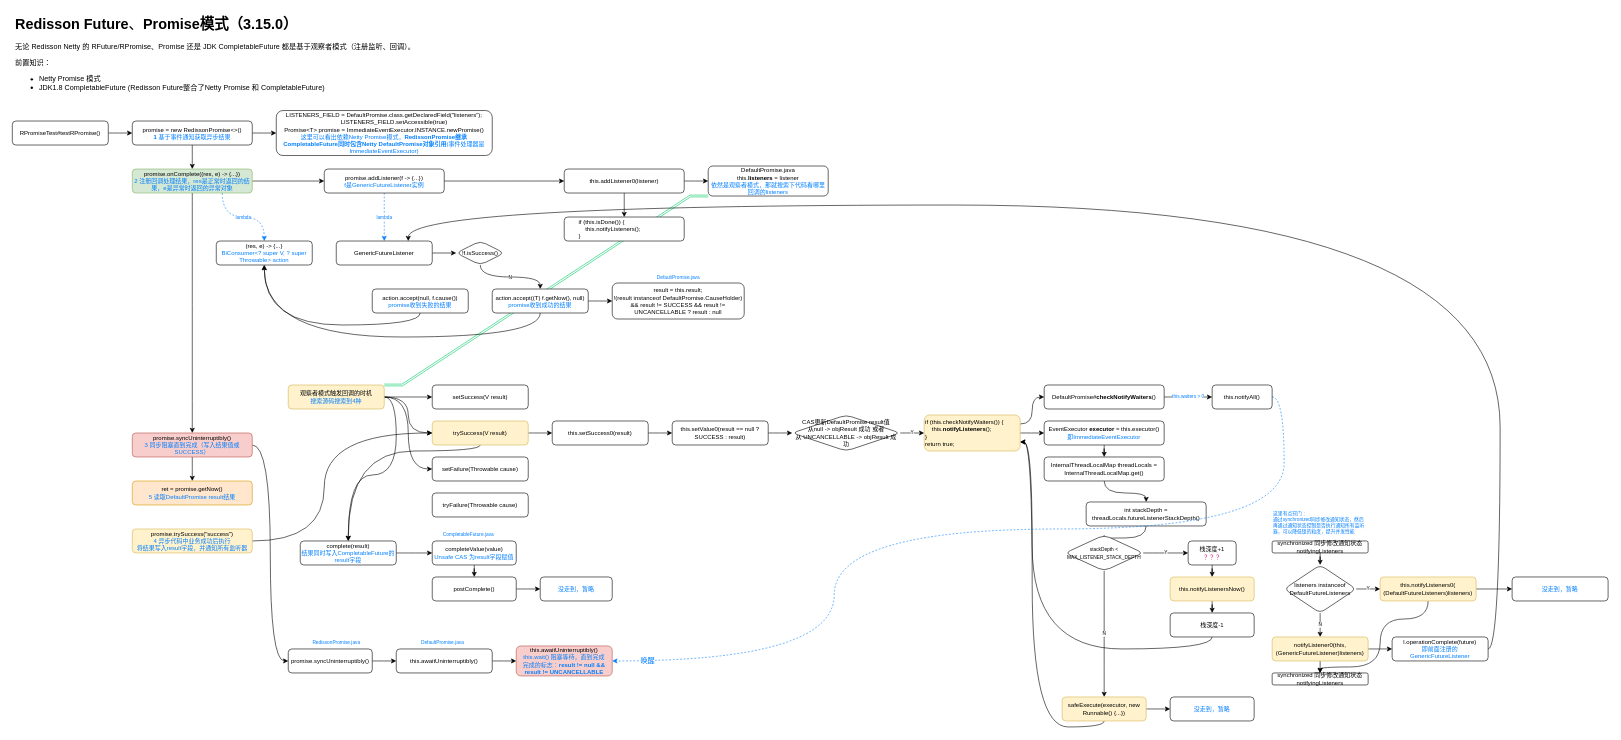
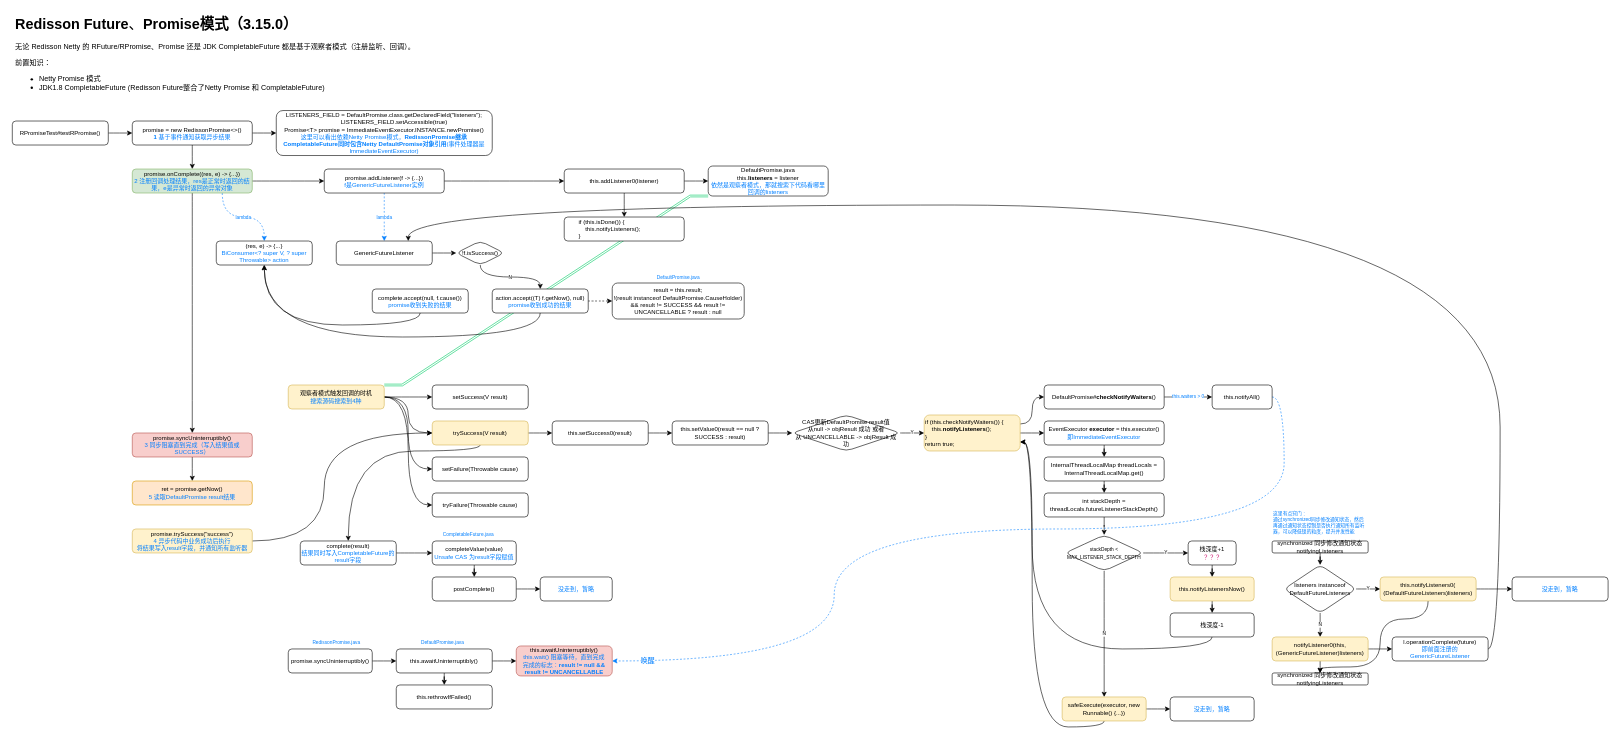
(420, 301) -> (420, 301)
(597, 301) -> (597, 301)
(395, 449) -> (409, 471)
(266, 471) -> none
(1146, 514) -> (1104, 505)
none -> (444, 679)
none -> (444, 697)
